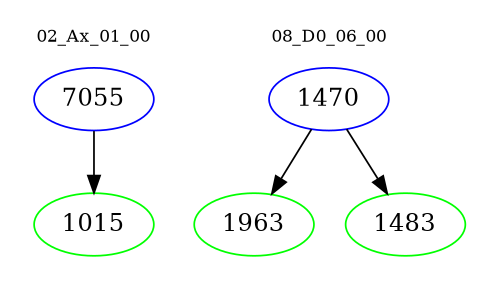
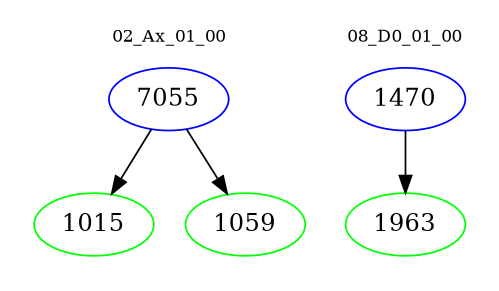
(330, 37) -> (405, 37)
none -> (245, 224)
(405, 224) -> none
